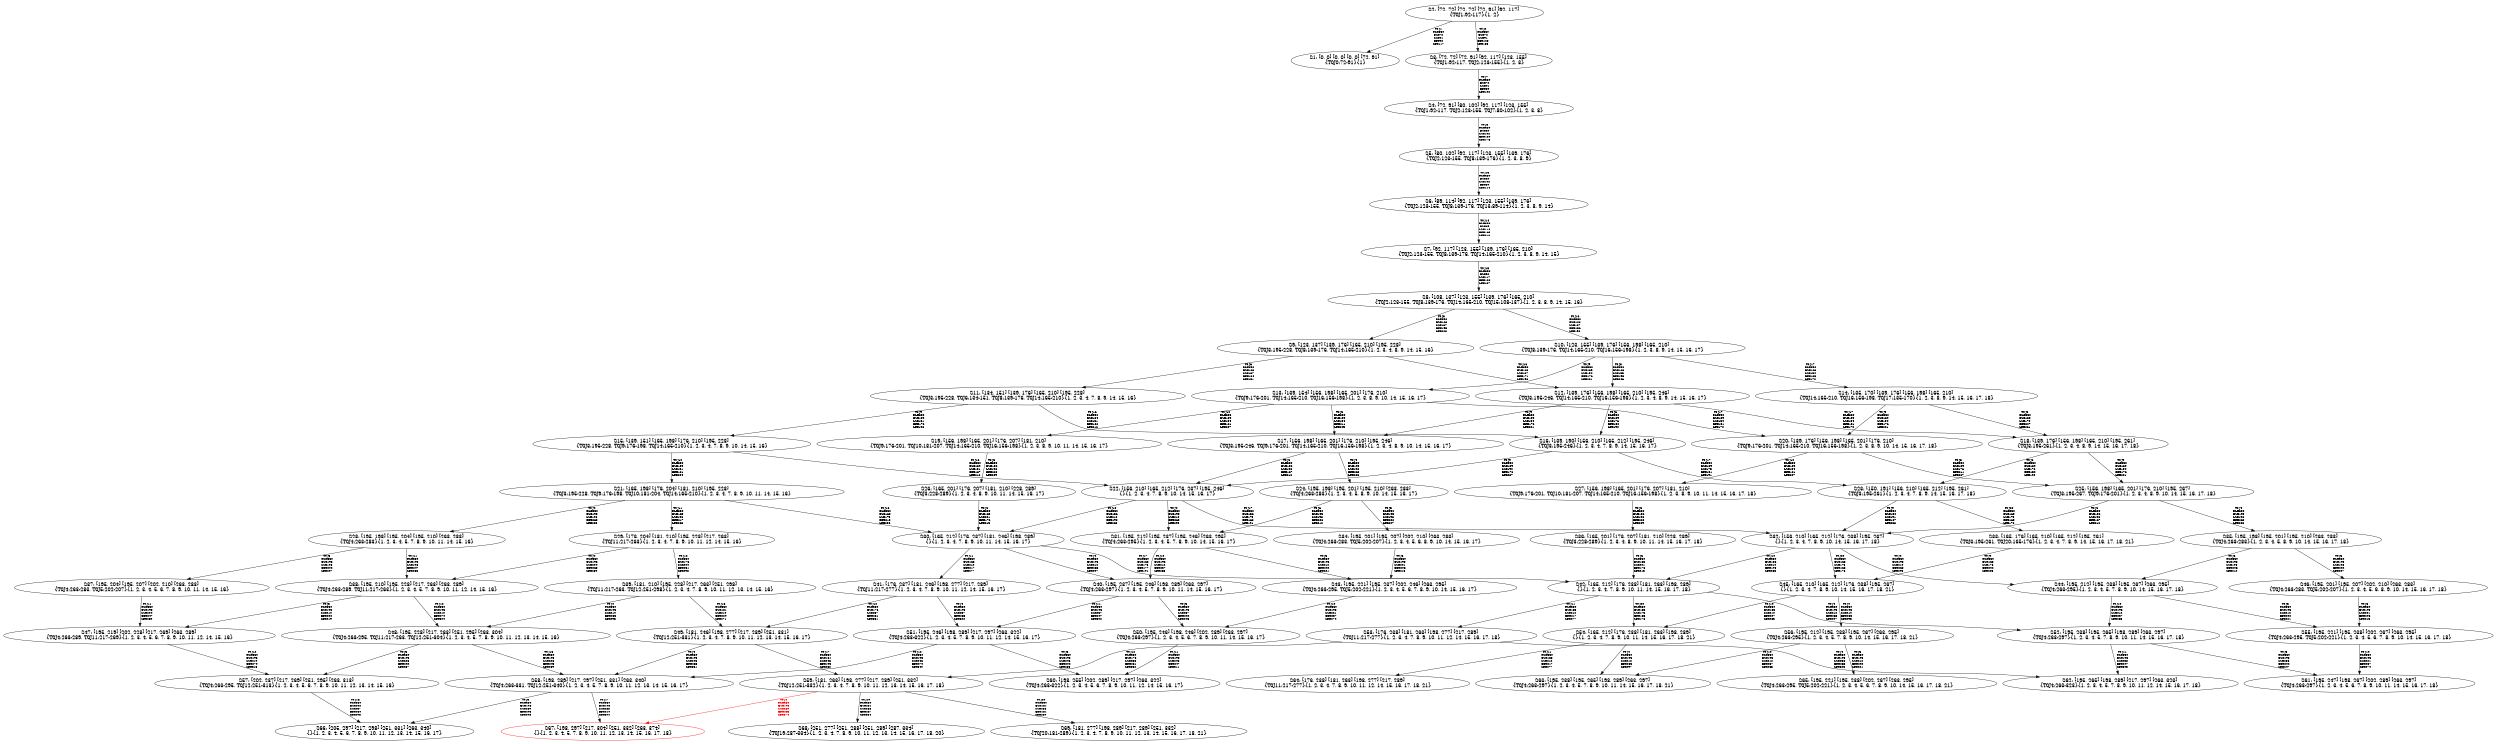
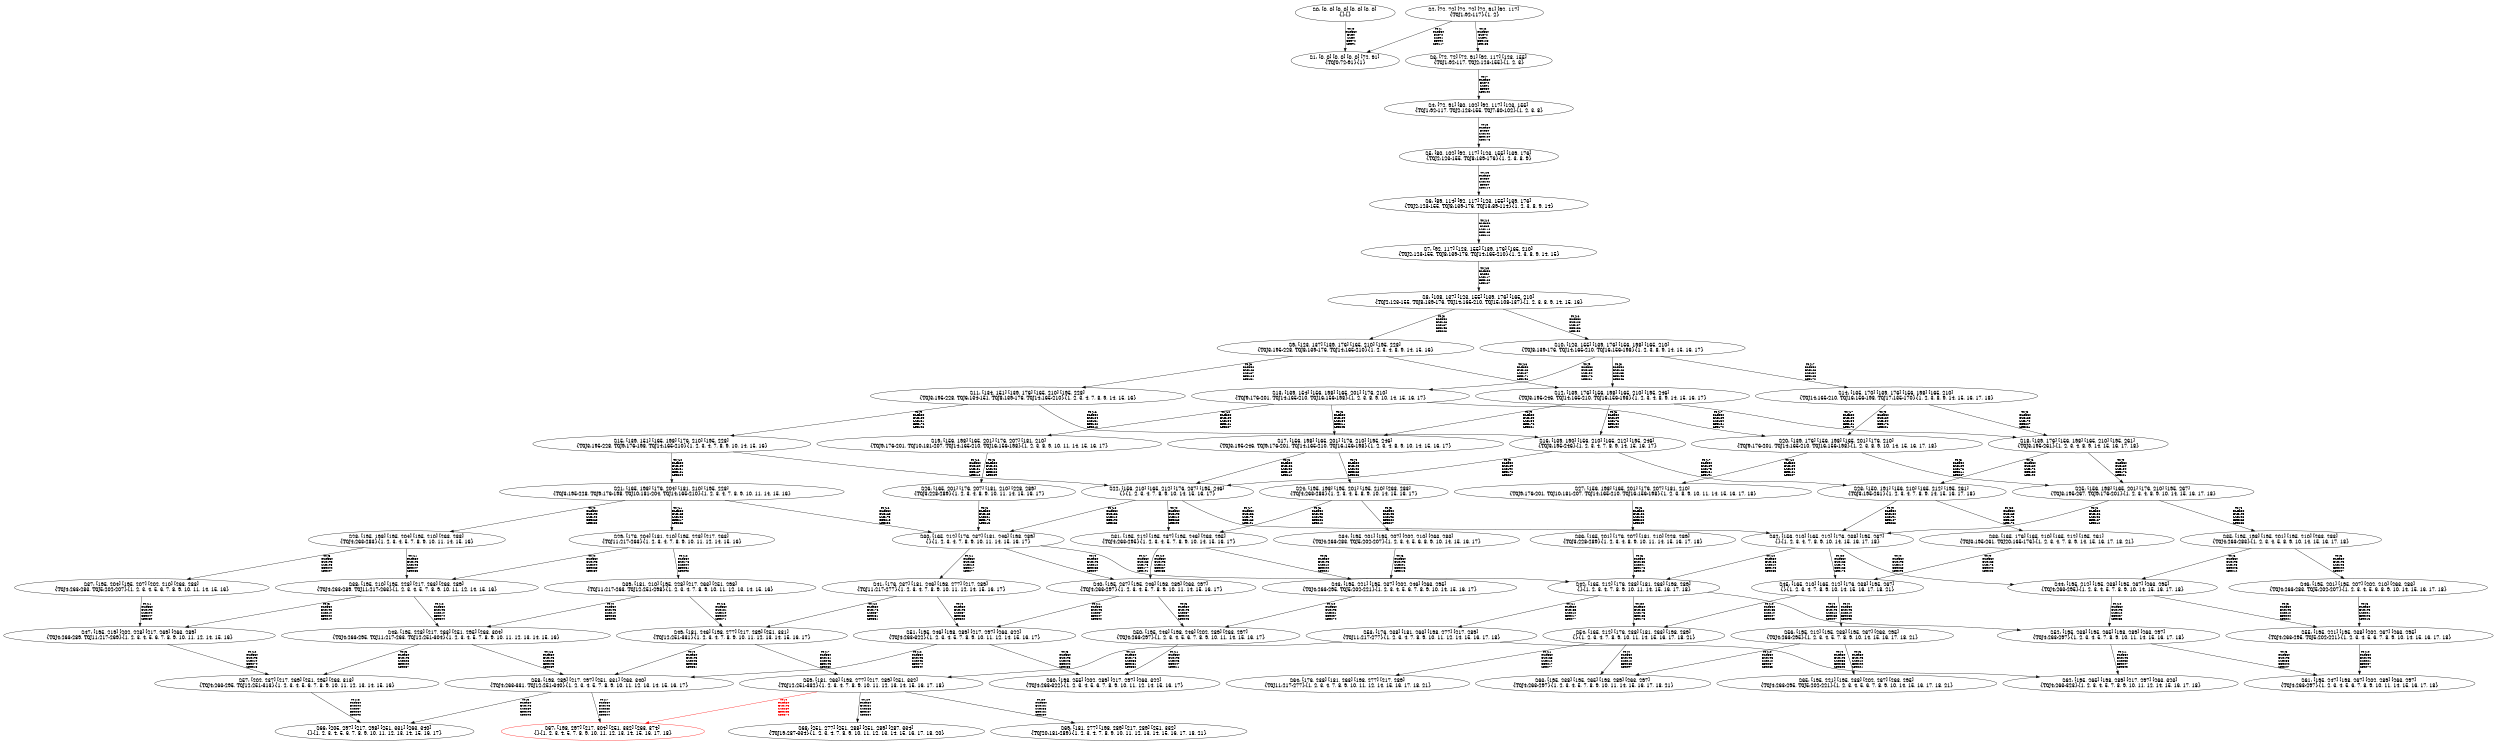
none -> (1345, 13)
